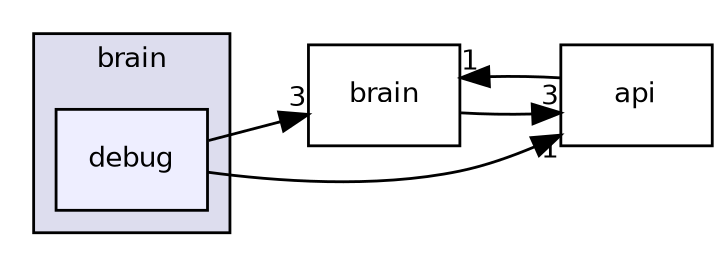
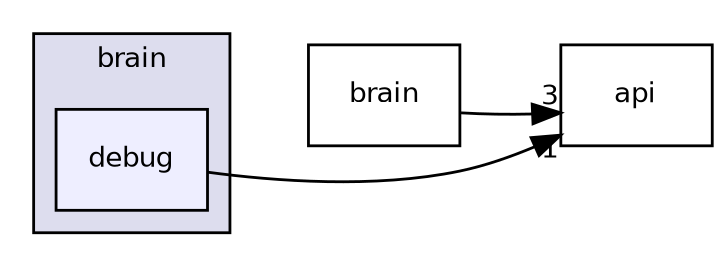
(525, 77) -> none
(248, 130) -> none
